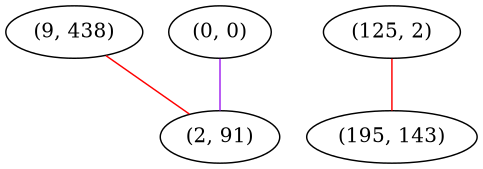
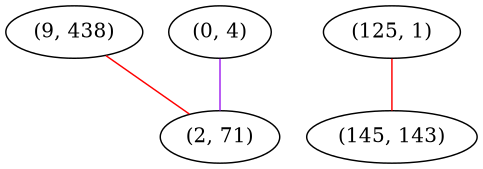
(220, 32) -> (220, 32)
(392, 32) -> (392, 32)
(220, 137) -> (220, 137)
(392, 137) -> (392, 137)
